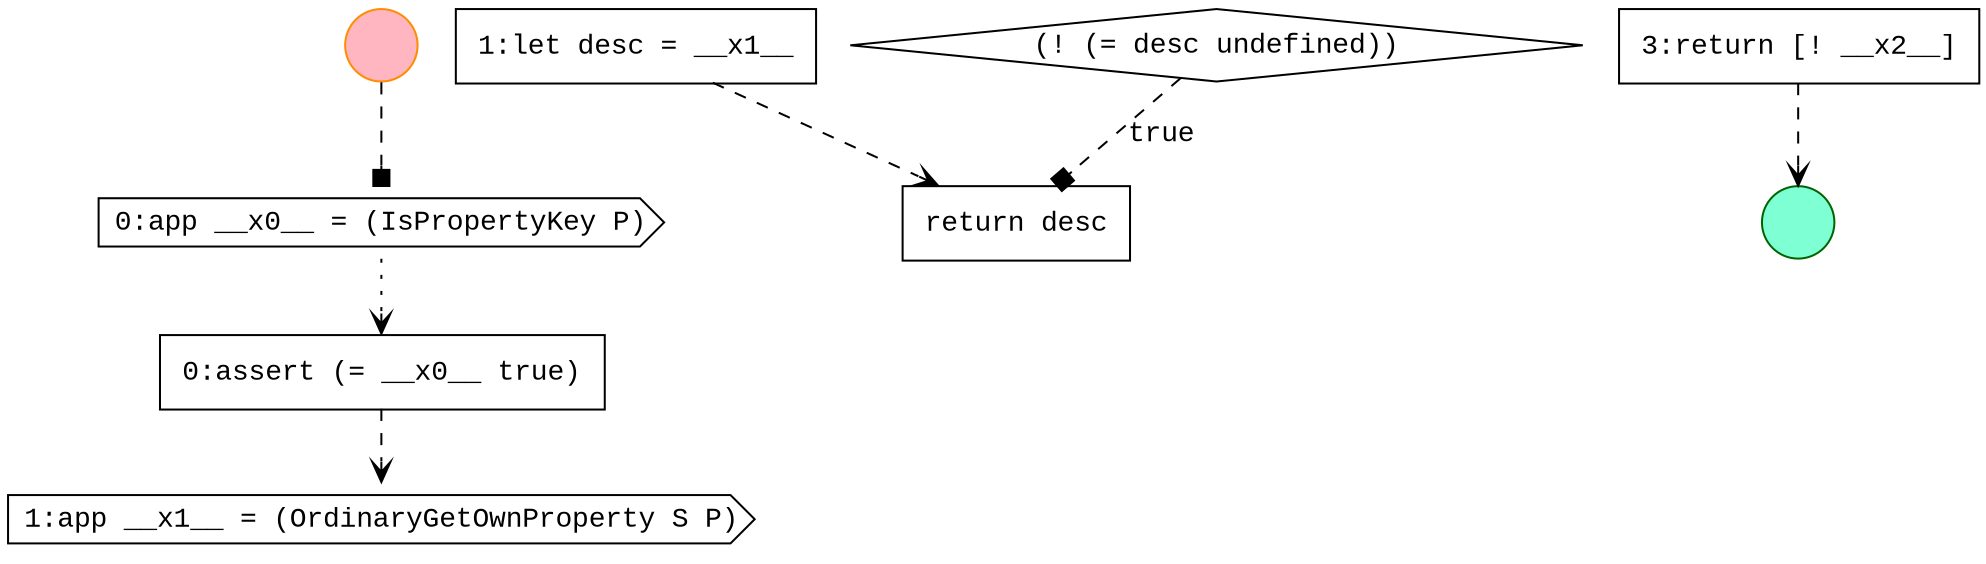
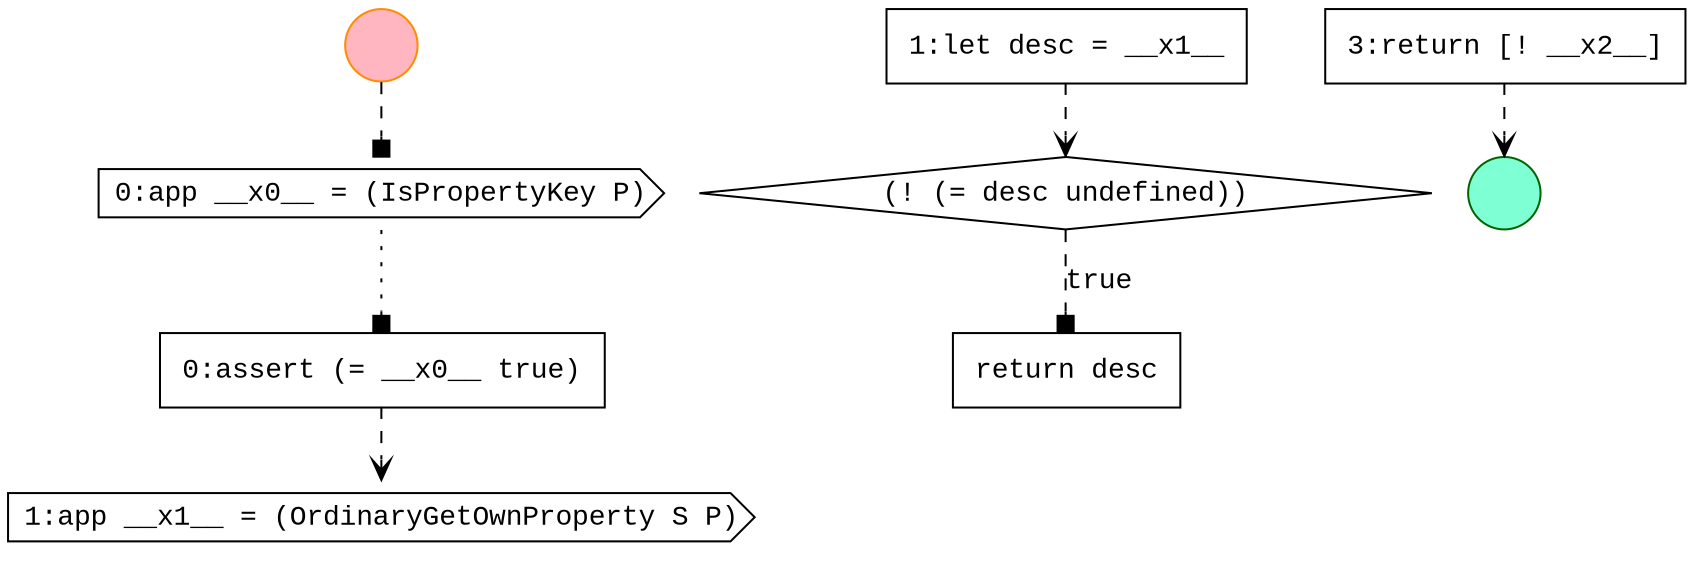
(816, 129) -> (1066, 109)
(381, 286) -> (381, 271)
